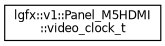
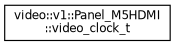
(83, 23) -> (87, 23)
